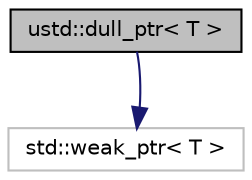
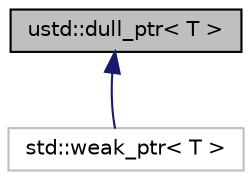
(140, 80) -> (112, 101)
